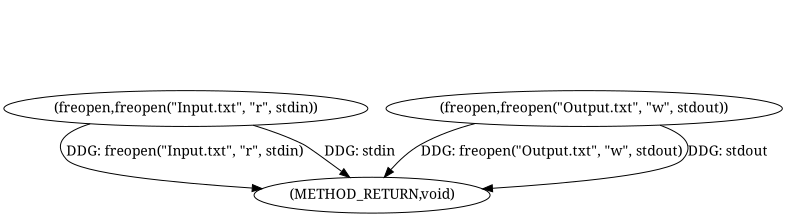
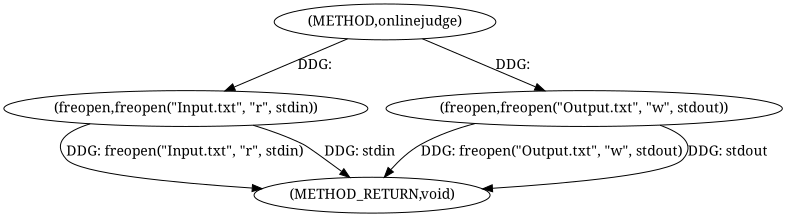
none -> (385, 22)
